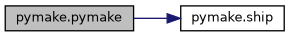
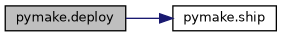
(69, 18) -> (65, 18)
